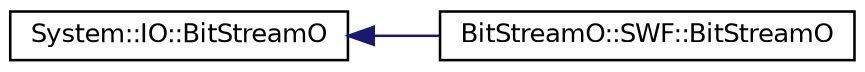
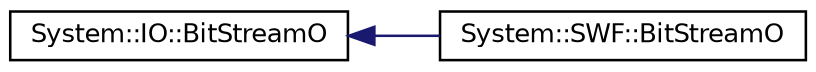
(647, 36) -> (623, 36)
